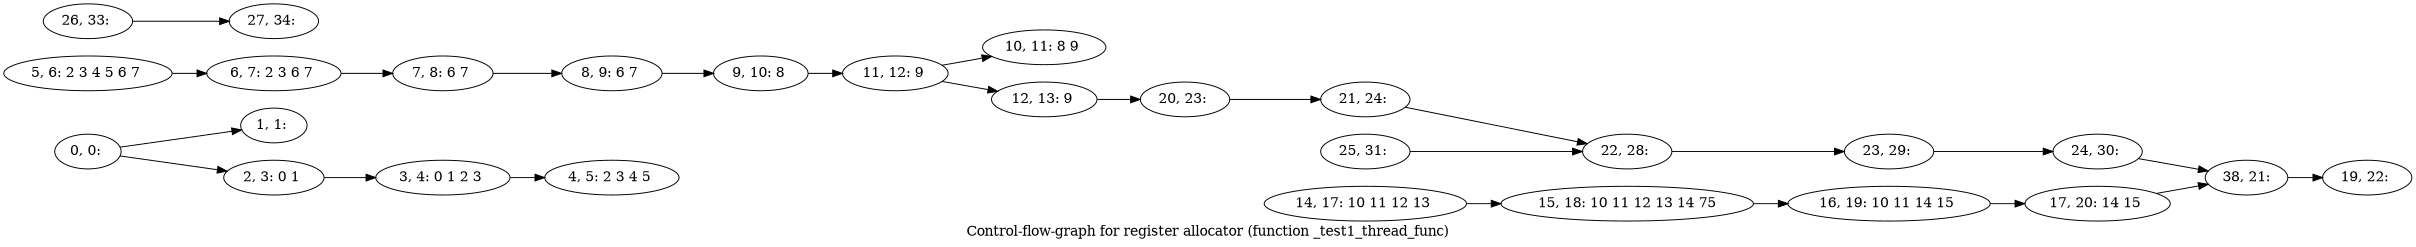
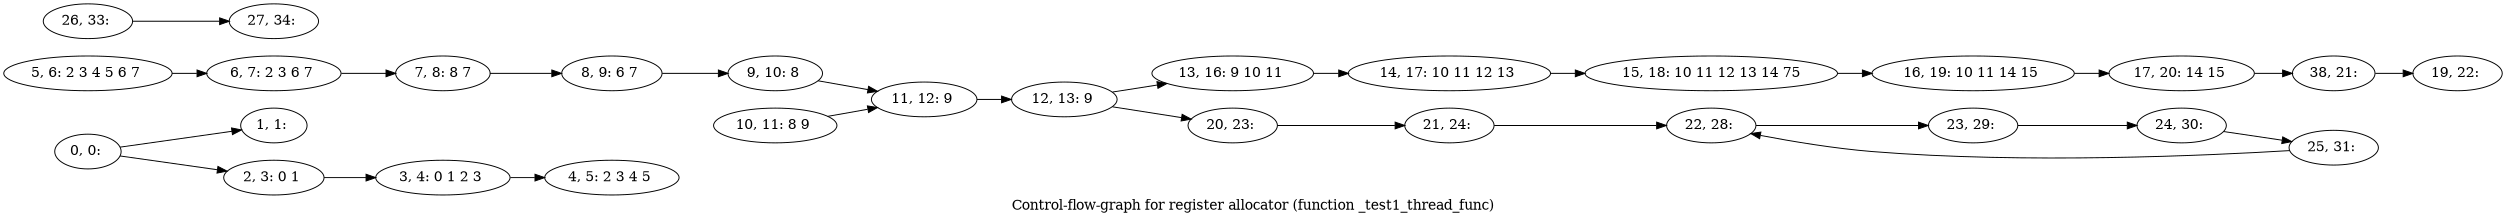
(962, 62) -> (848, 113)
(443, 73) -> (443, 73)
none -> (1233, 73)
(2168, 164) -> (2253, 136)
